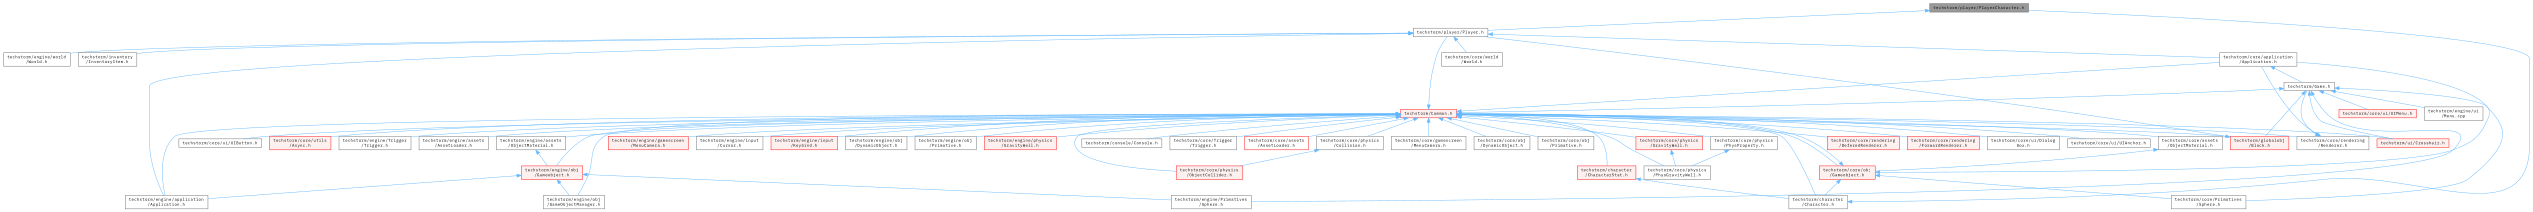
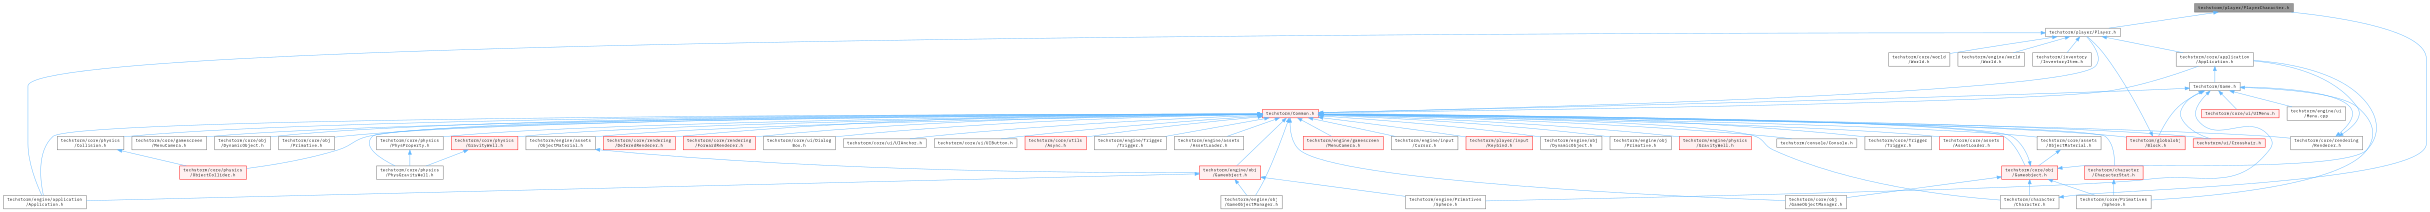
(804, 143) -> (1499, 143)
(1715, 190) -> (2114, 190)
none -> (1816, 202)
